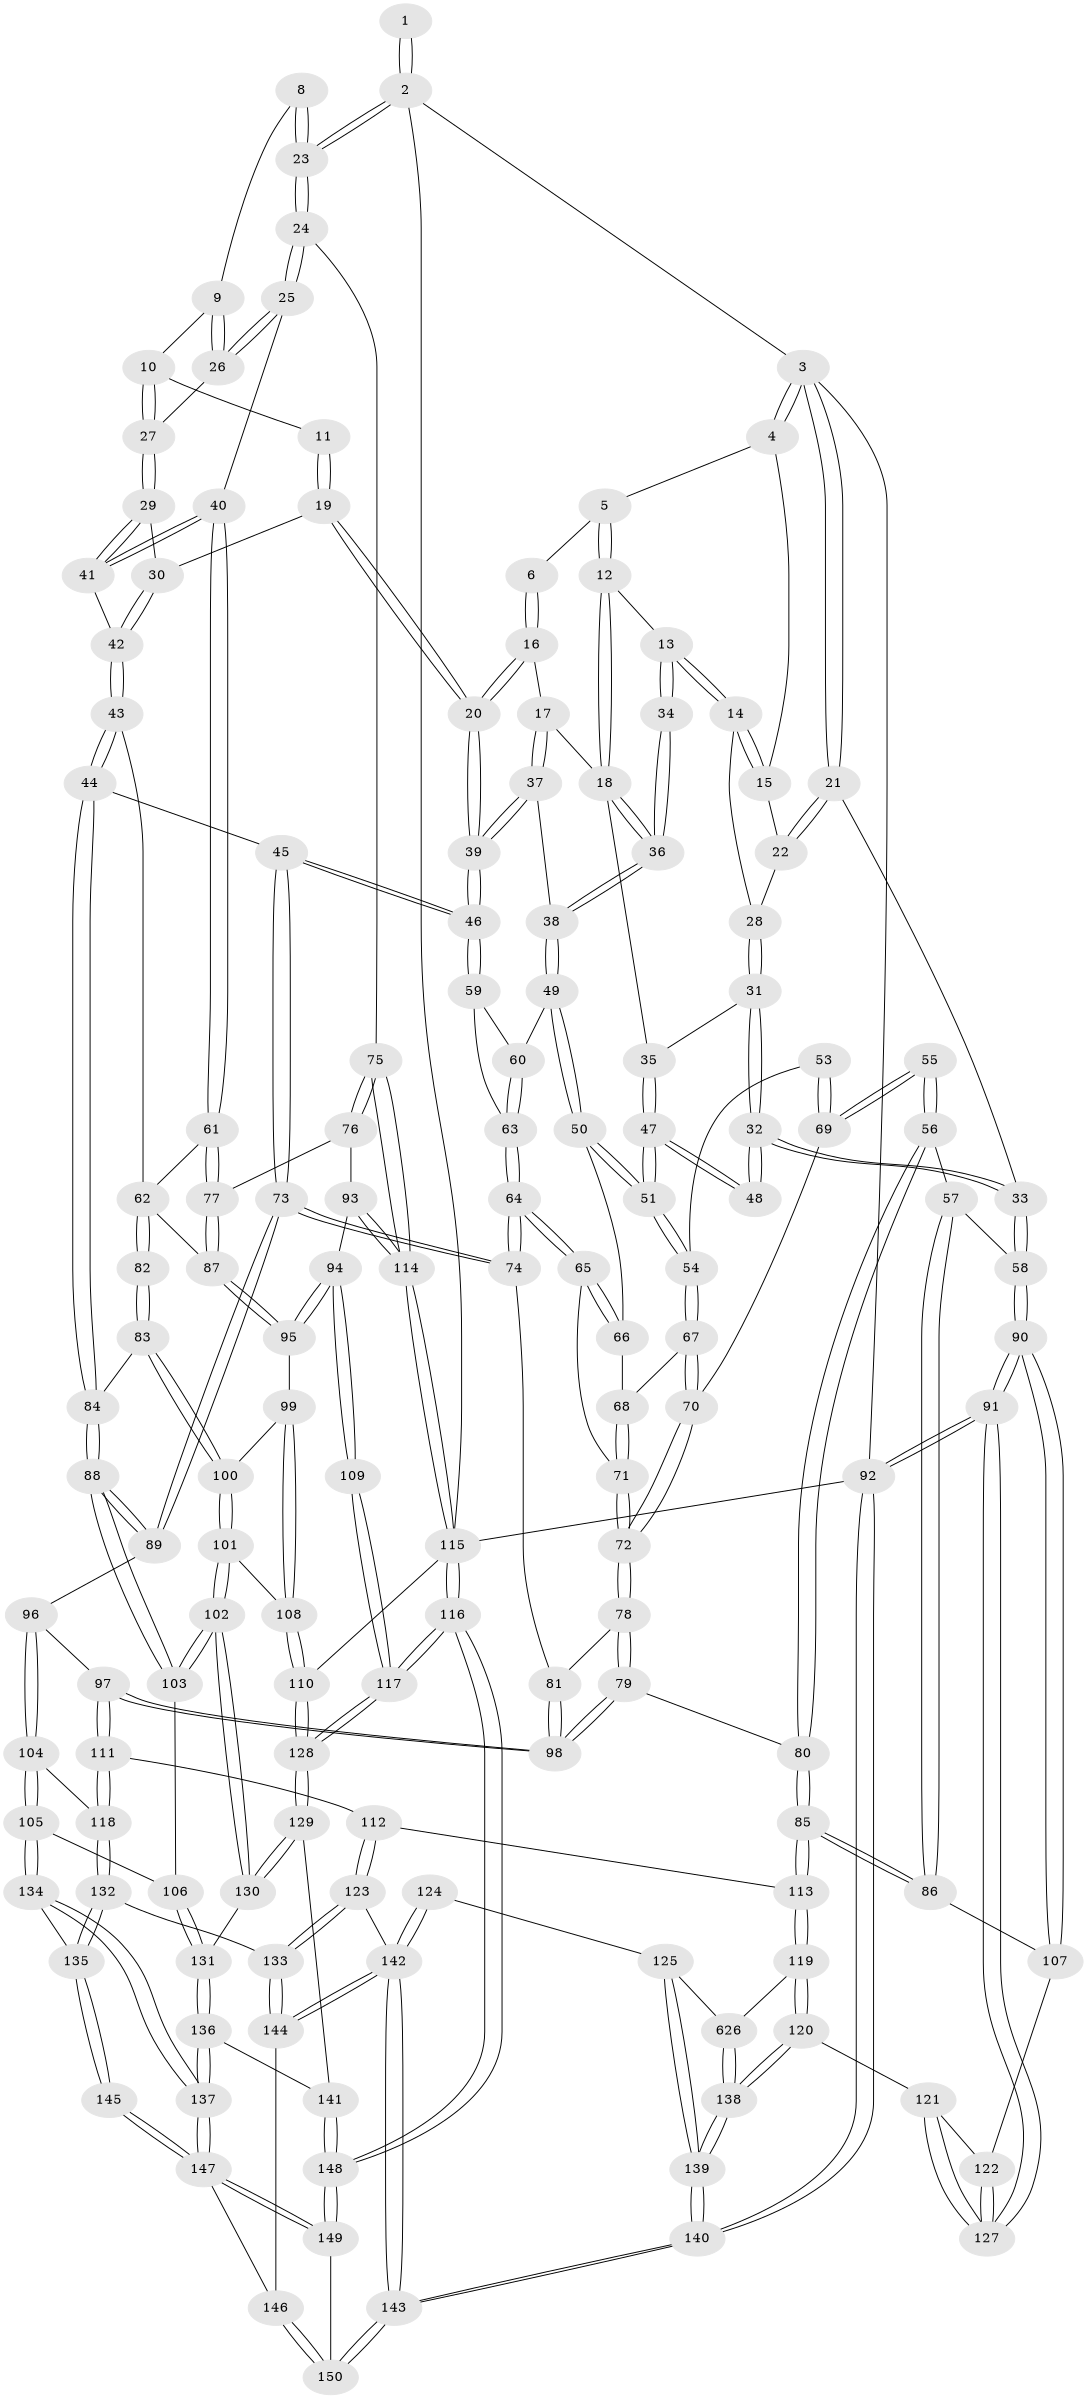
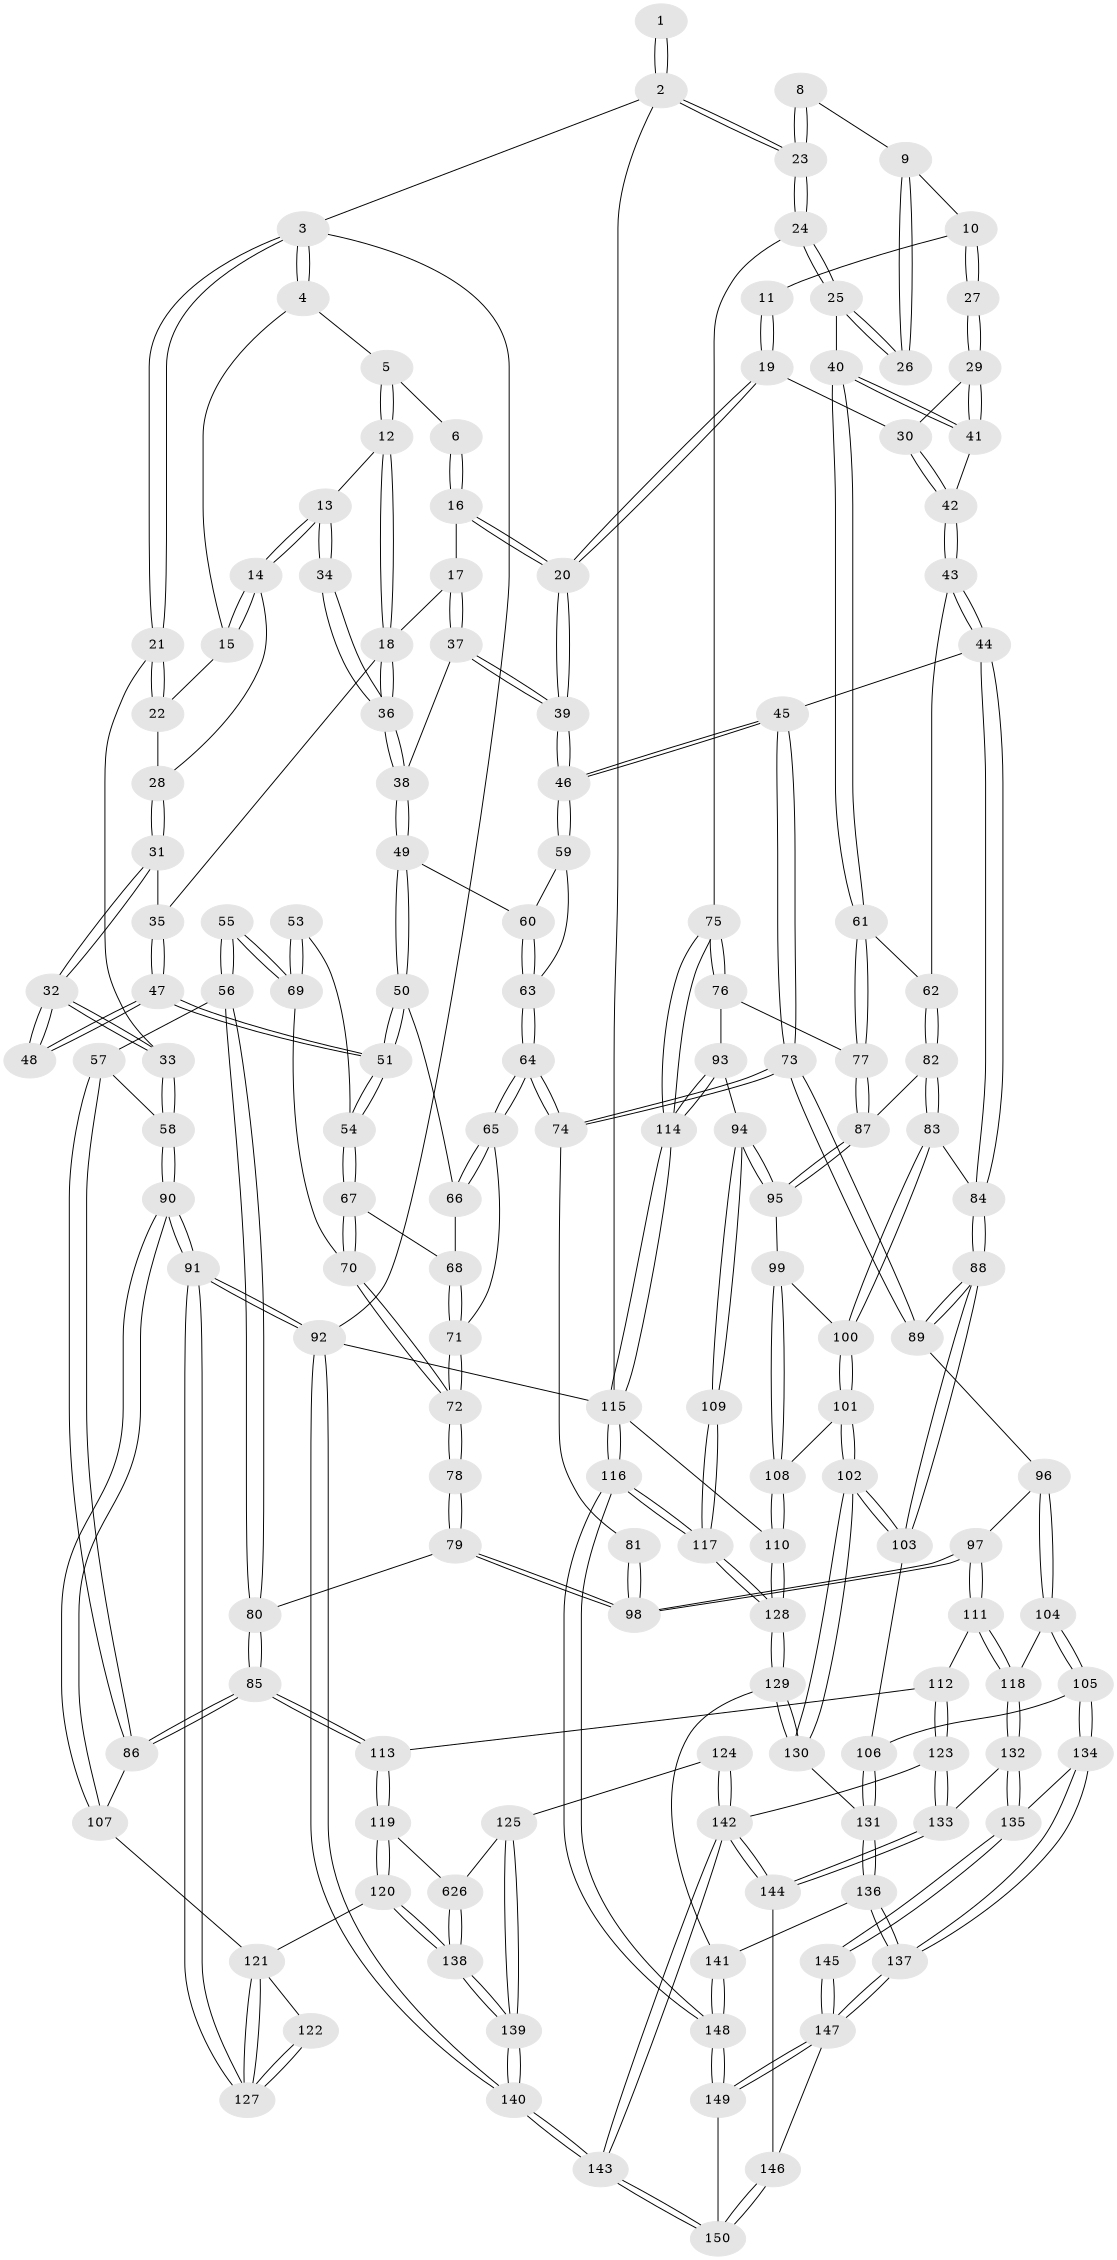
(184, 402) -> none
(178, 1234) -> (898, 1095)
(590, 1650) -> none
(1018, 2074) -> (179, 1892)
